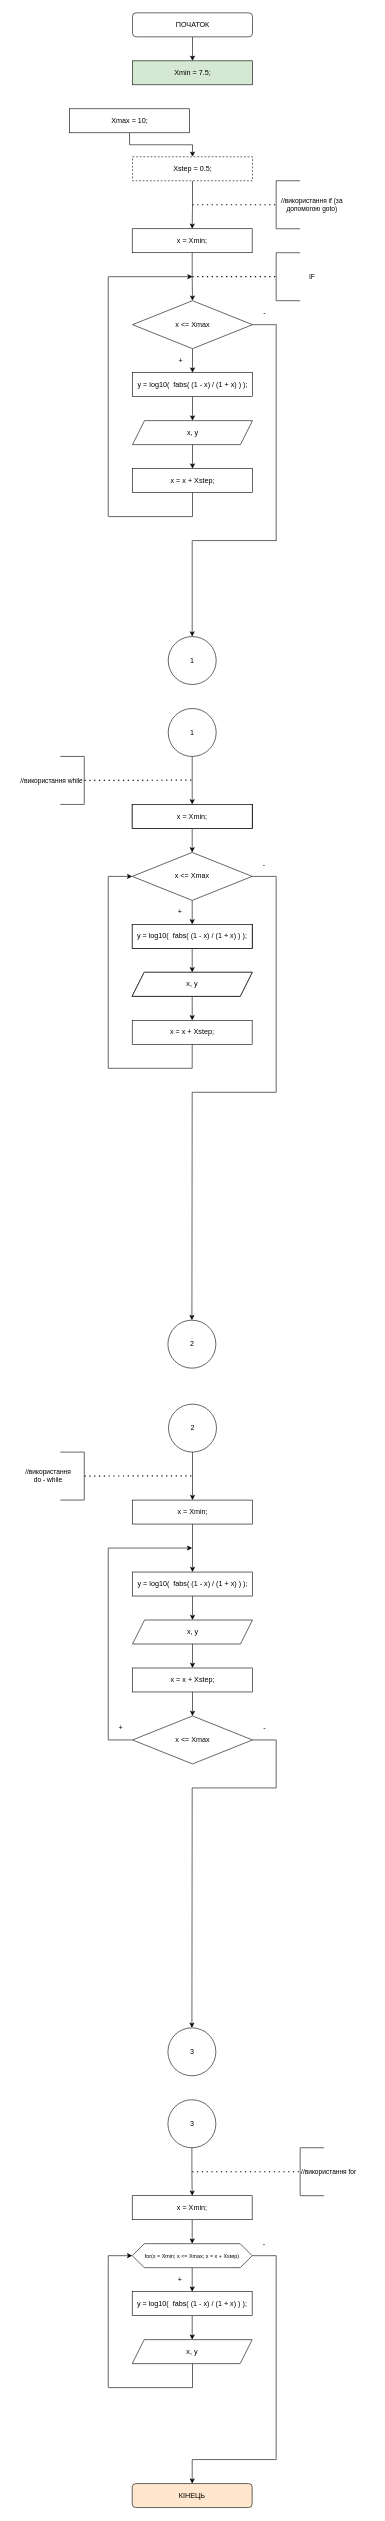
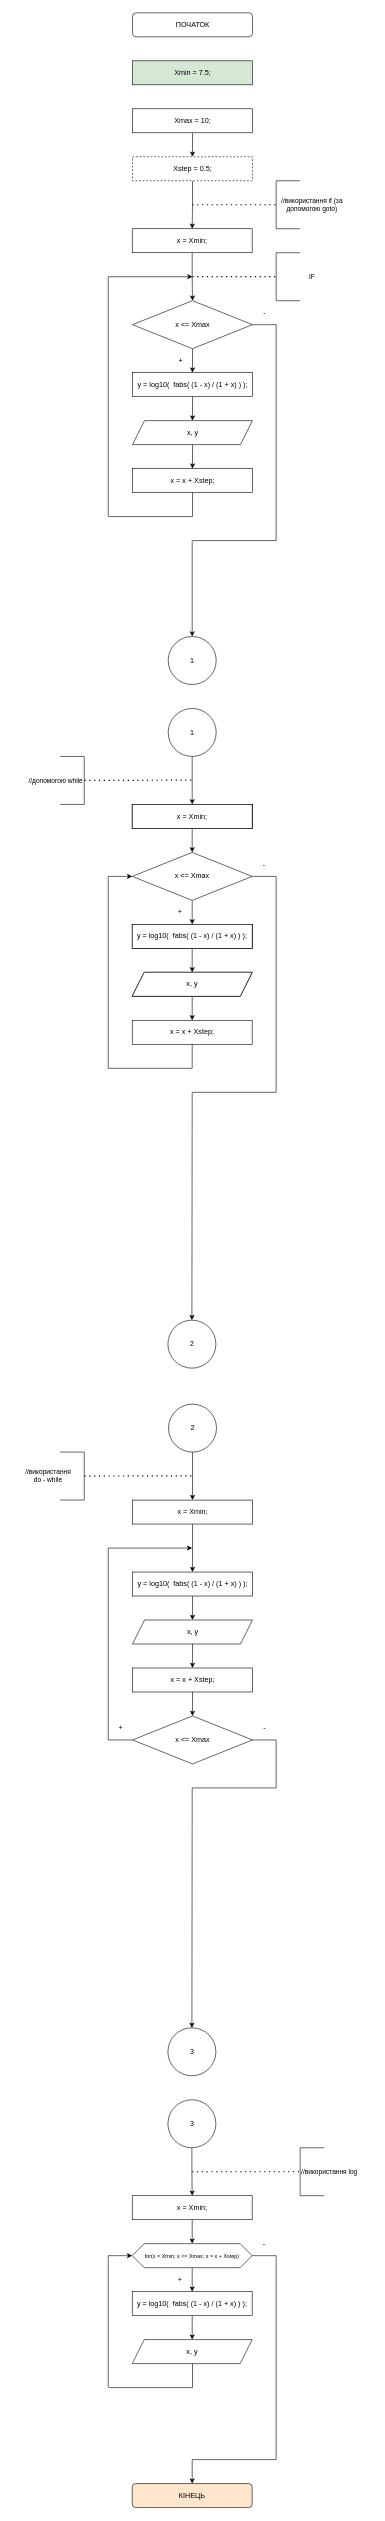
(193, 46) -> none
(130, 120) -> (193, 120)
(49, 780) -> (54, 780)
(334, 2172) -> (333, 2172)
